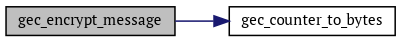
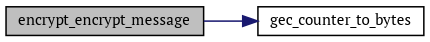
(90, 21) -> (105, 21)
